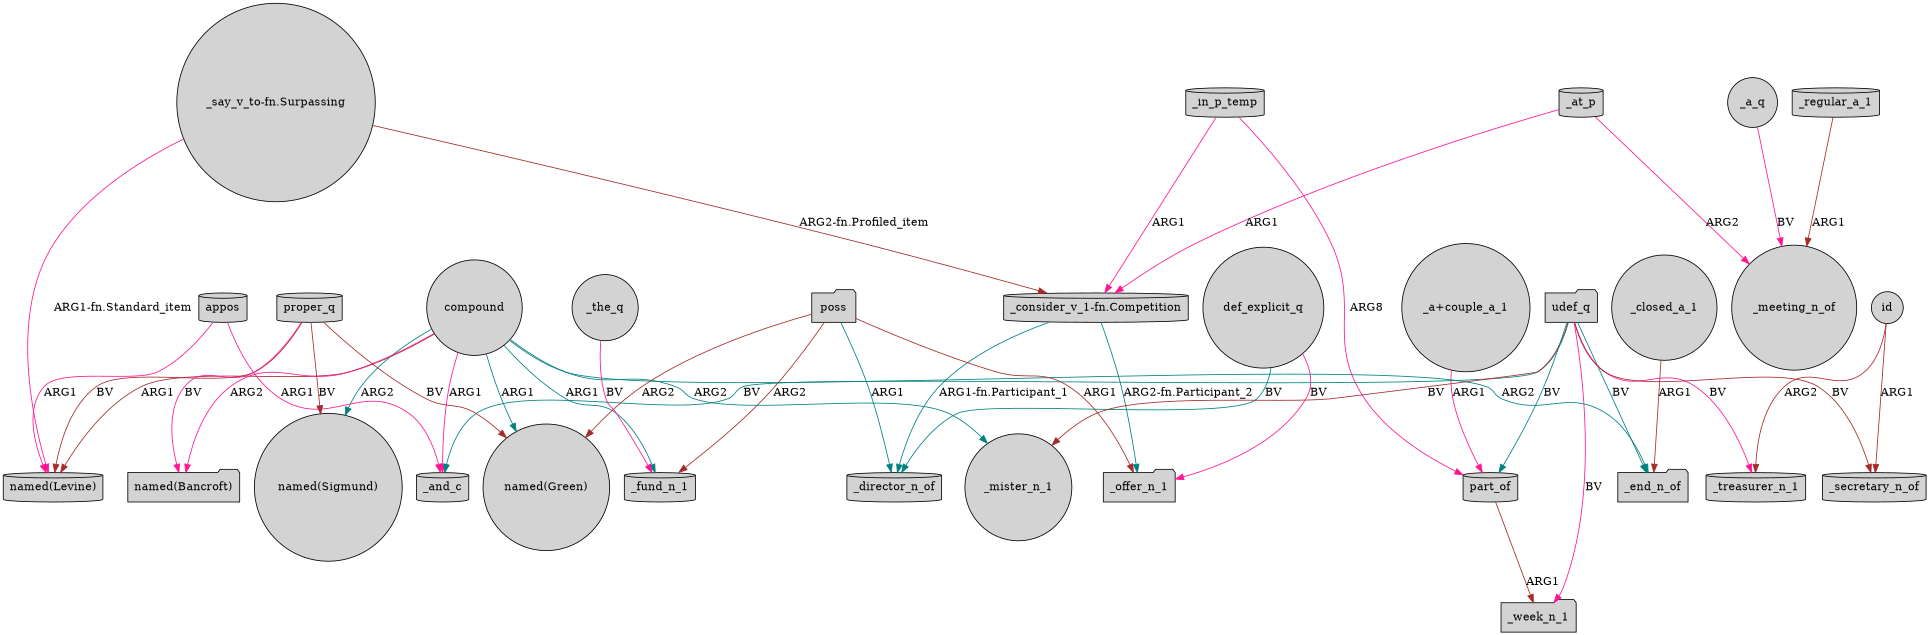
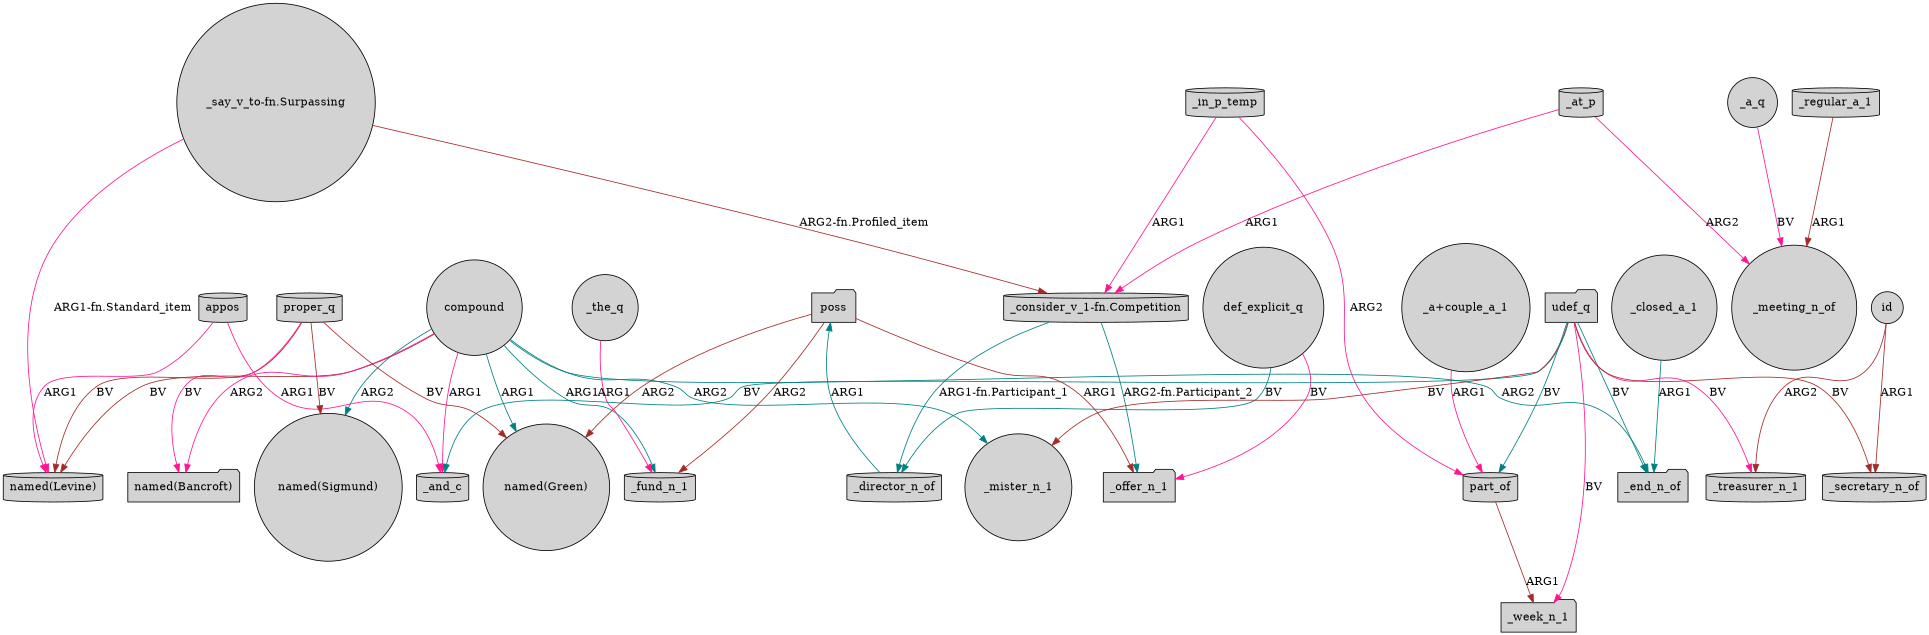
(1367, 308) -> (1367, 308)
(870, 392) -> (837, 412)
(158, 393) -> (158, 393)
(615, 393) -> (615, 393)
(1658, 412) -> (1658, 412)
